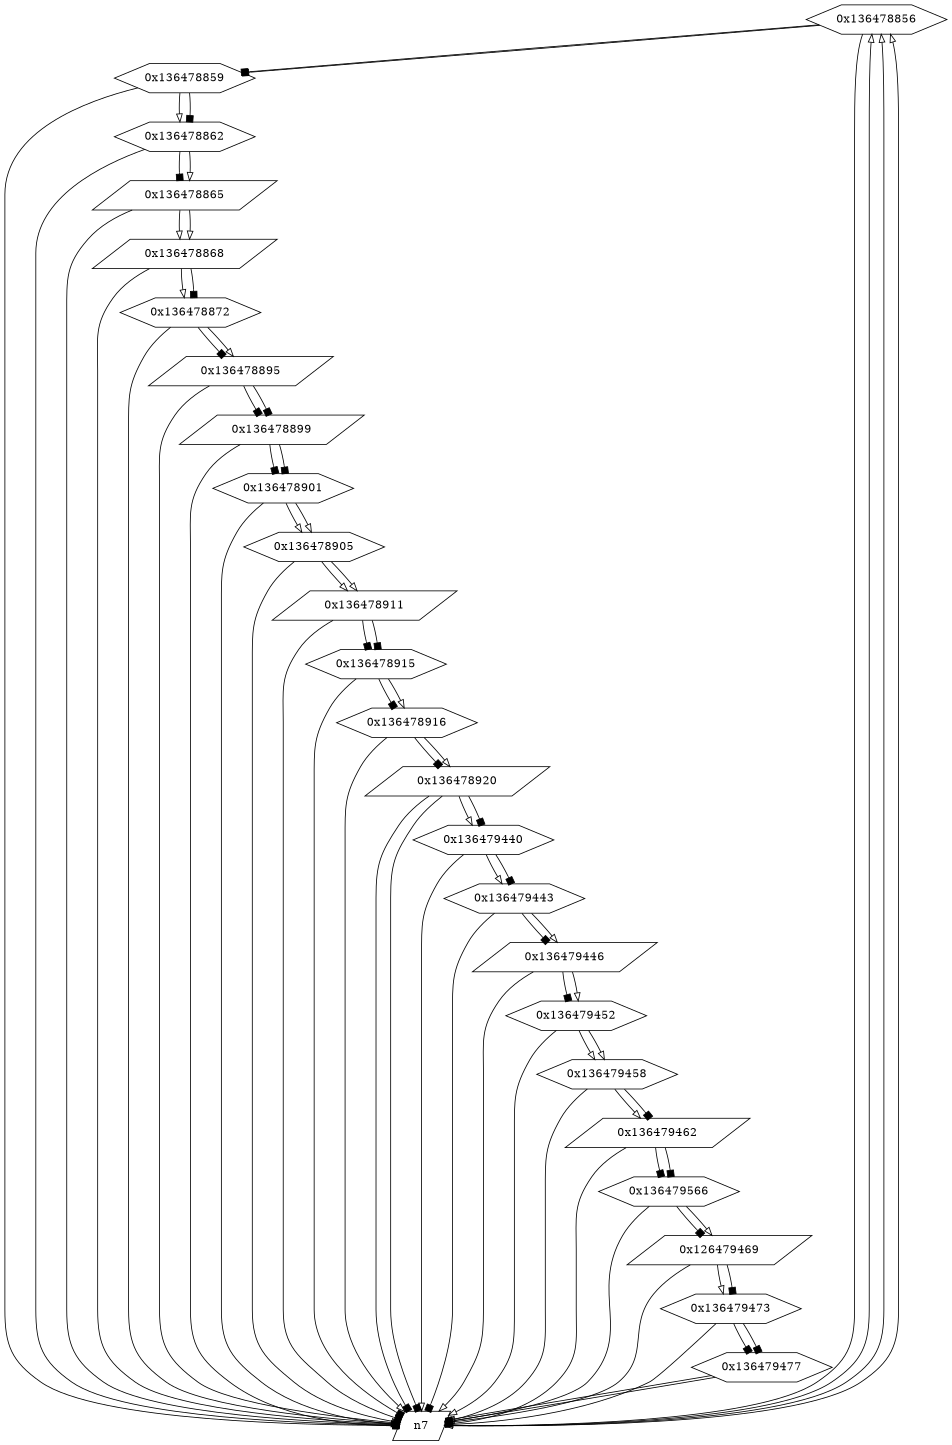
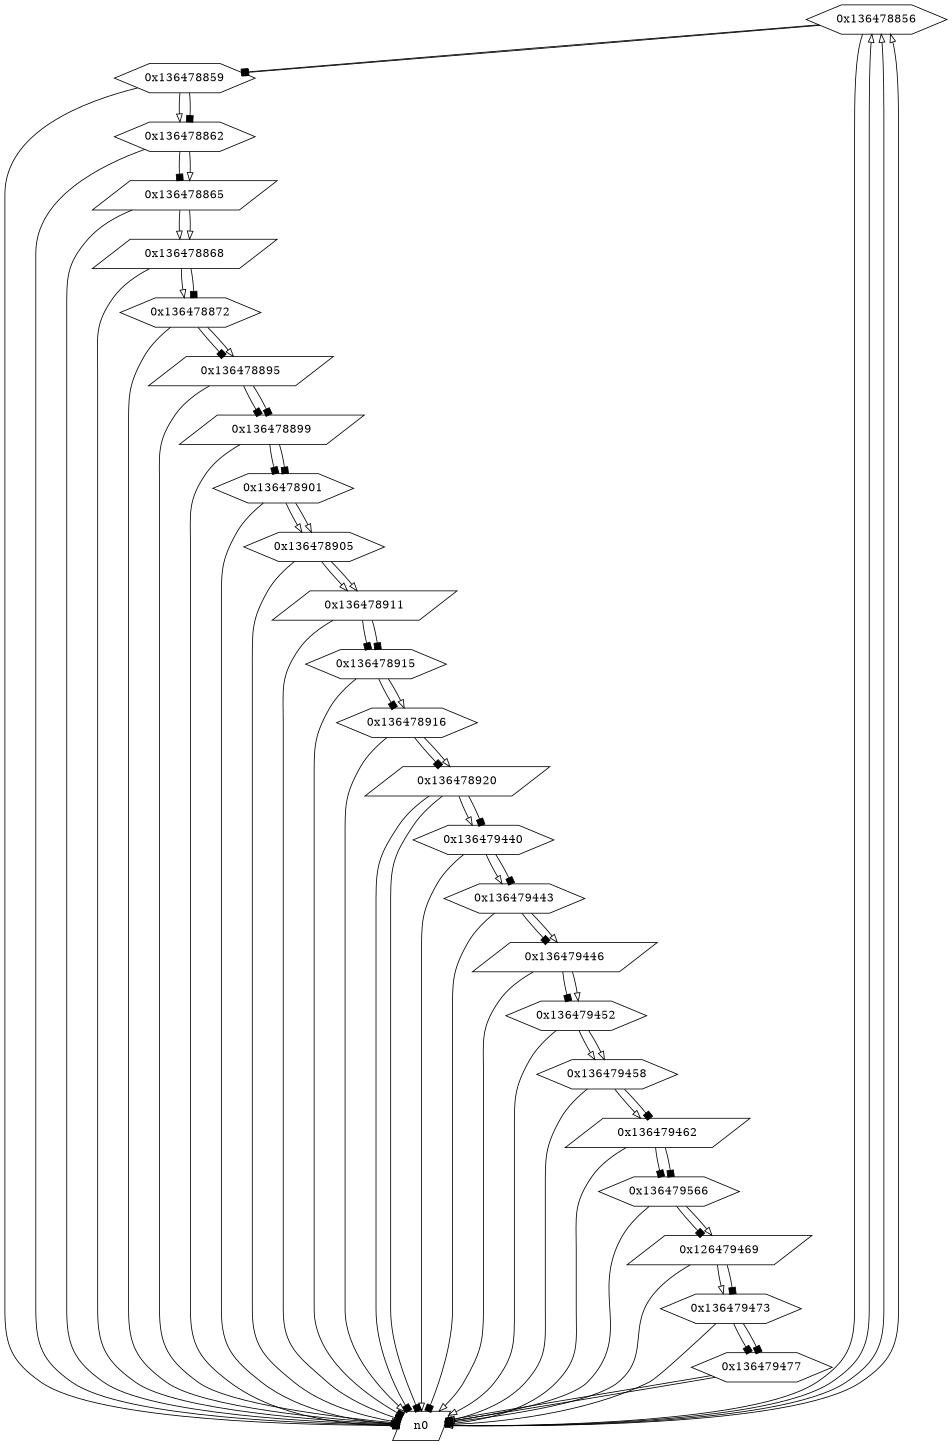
(422, 1426) -> (422, 1426)
